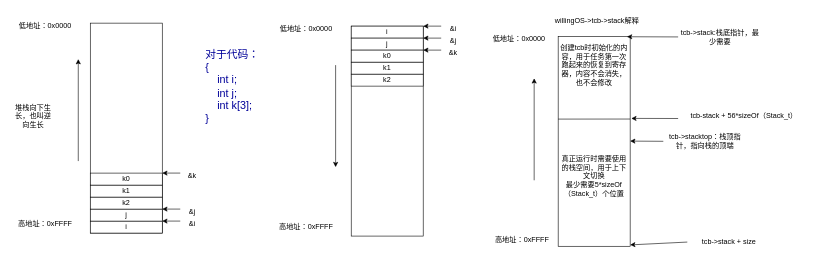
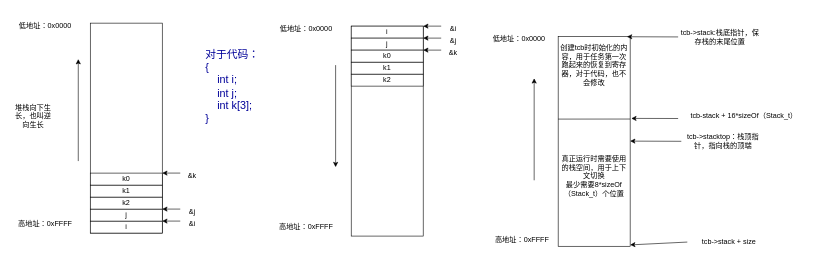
(597, 21) -> none
(720, 37) -> (720, 37)
(594, 65) -> (594, 65)
(744, 116) -> (744, 116)
(705, 141) -> (723, 141)
(594, 176) -> (594, 176)
